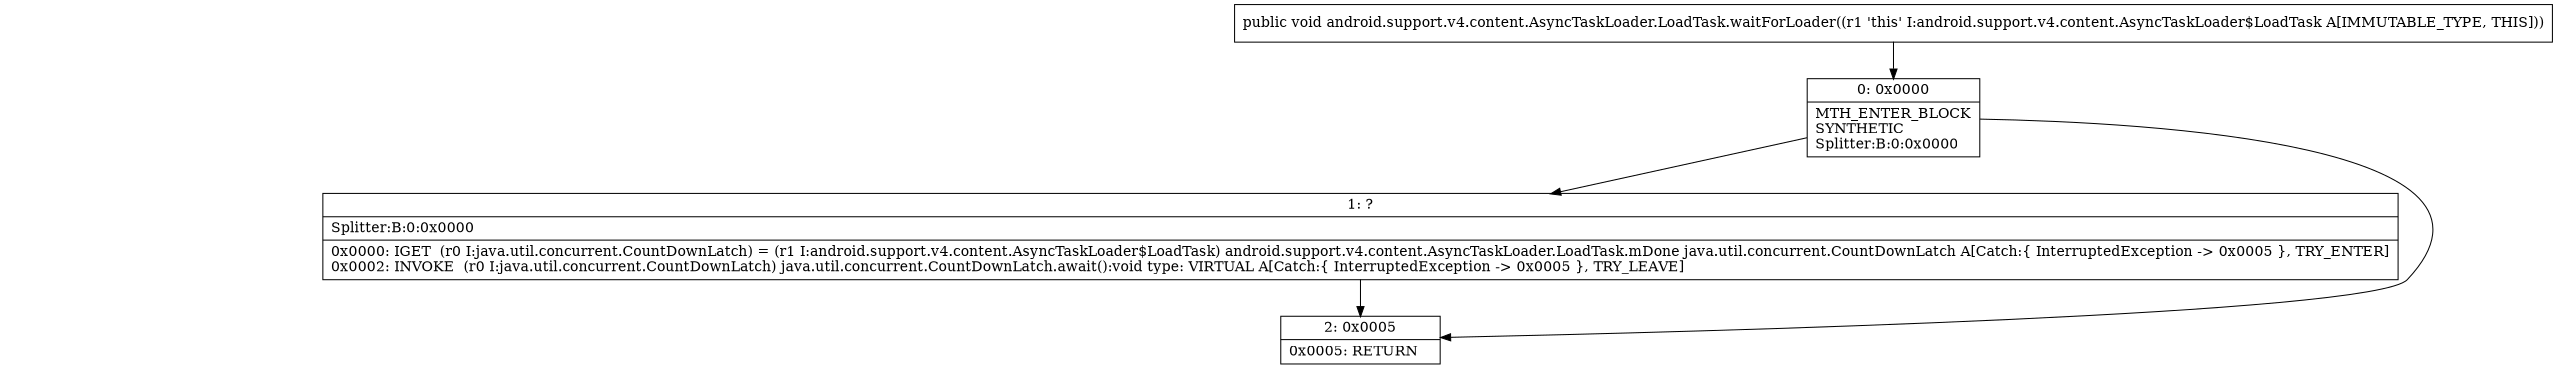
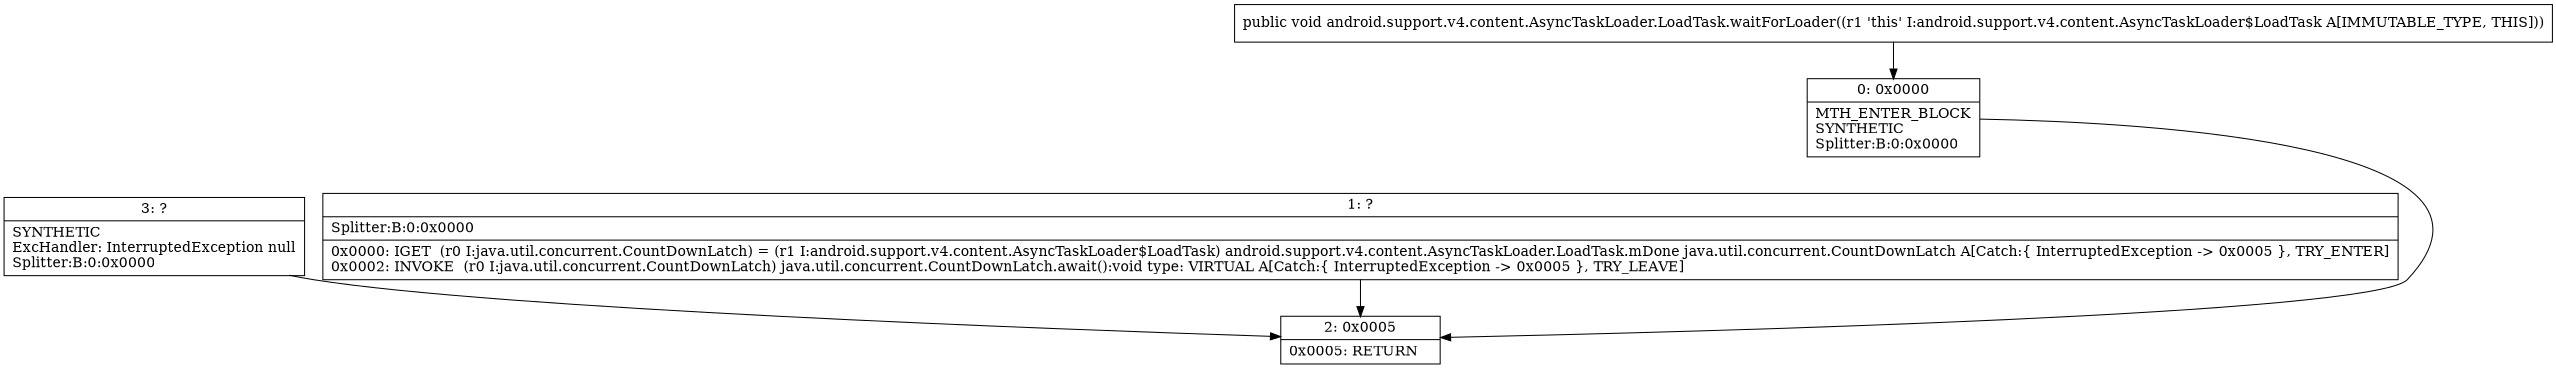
(1684, 165) -> none
none -> (154, 237)
